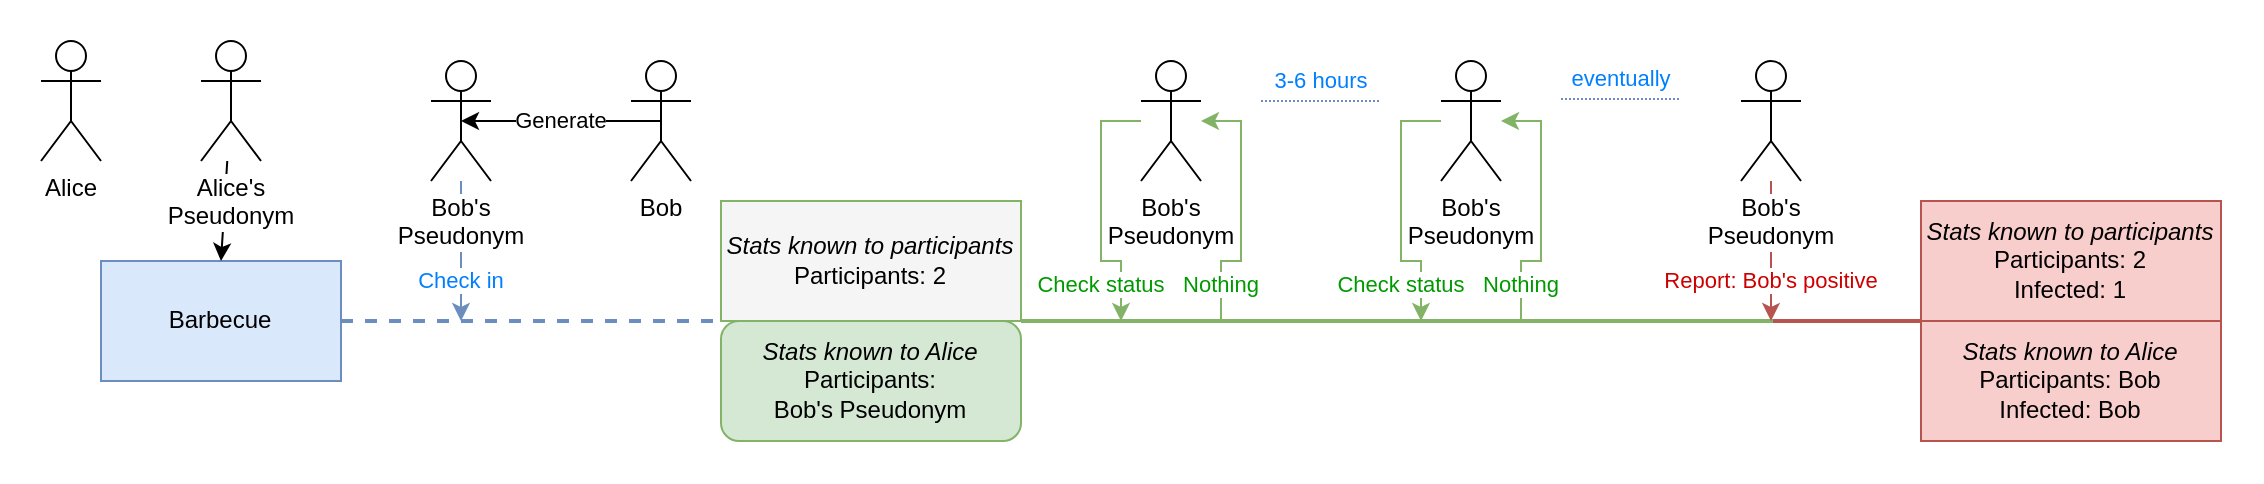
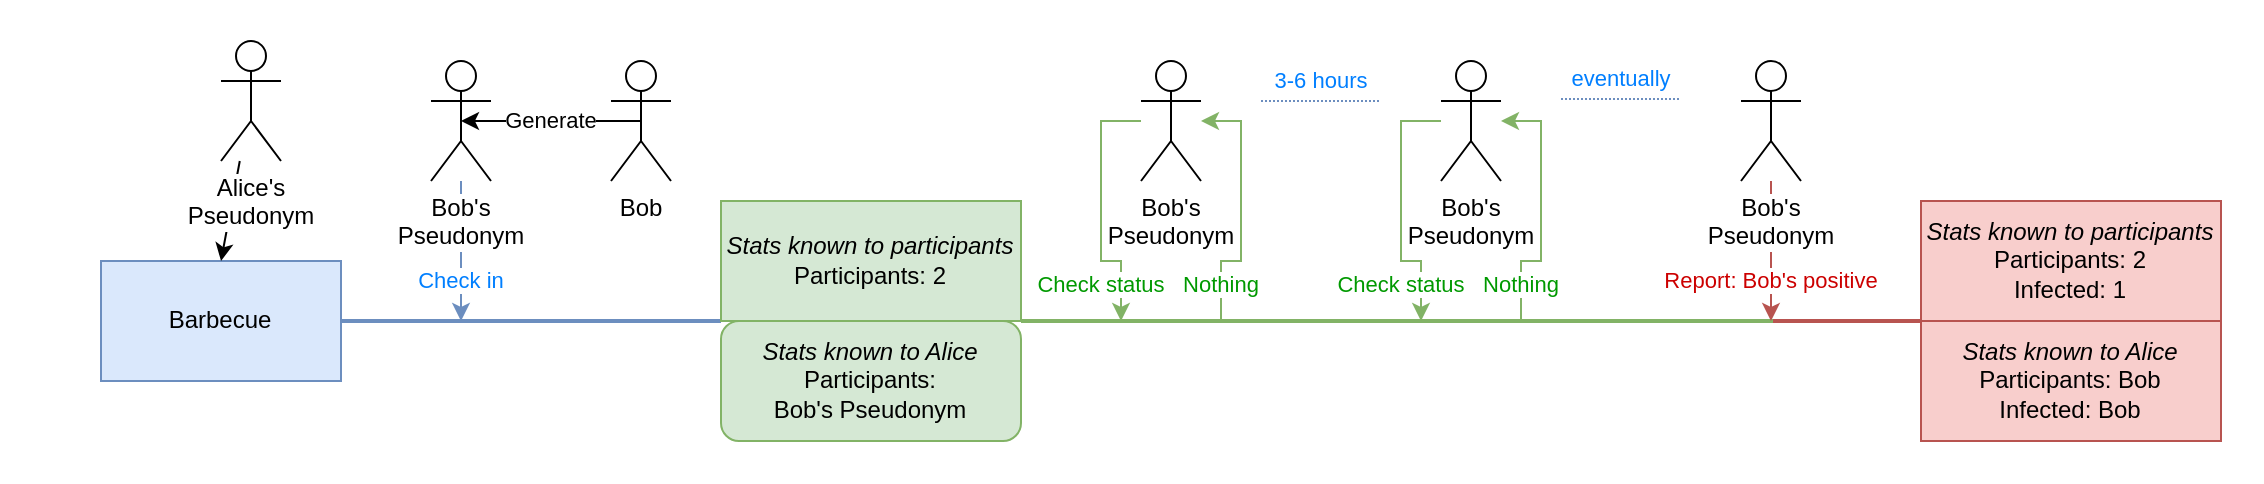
(71, 101) -> none
(231, 101) -> (251, 101)
(661, 121) -> (641, 121)
(871, 261) -> (871, 261)
(358, 321) -> (358, 321)
